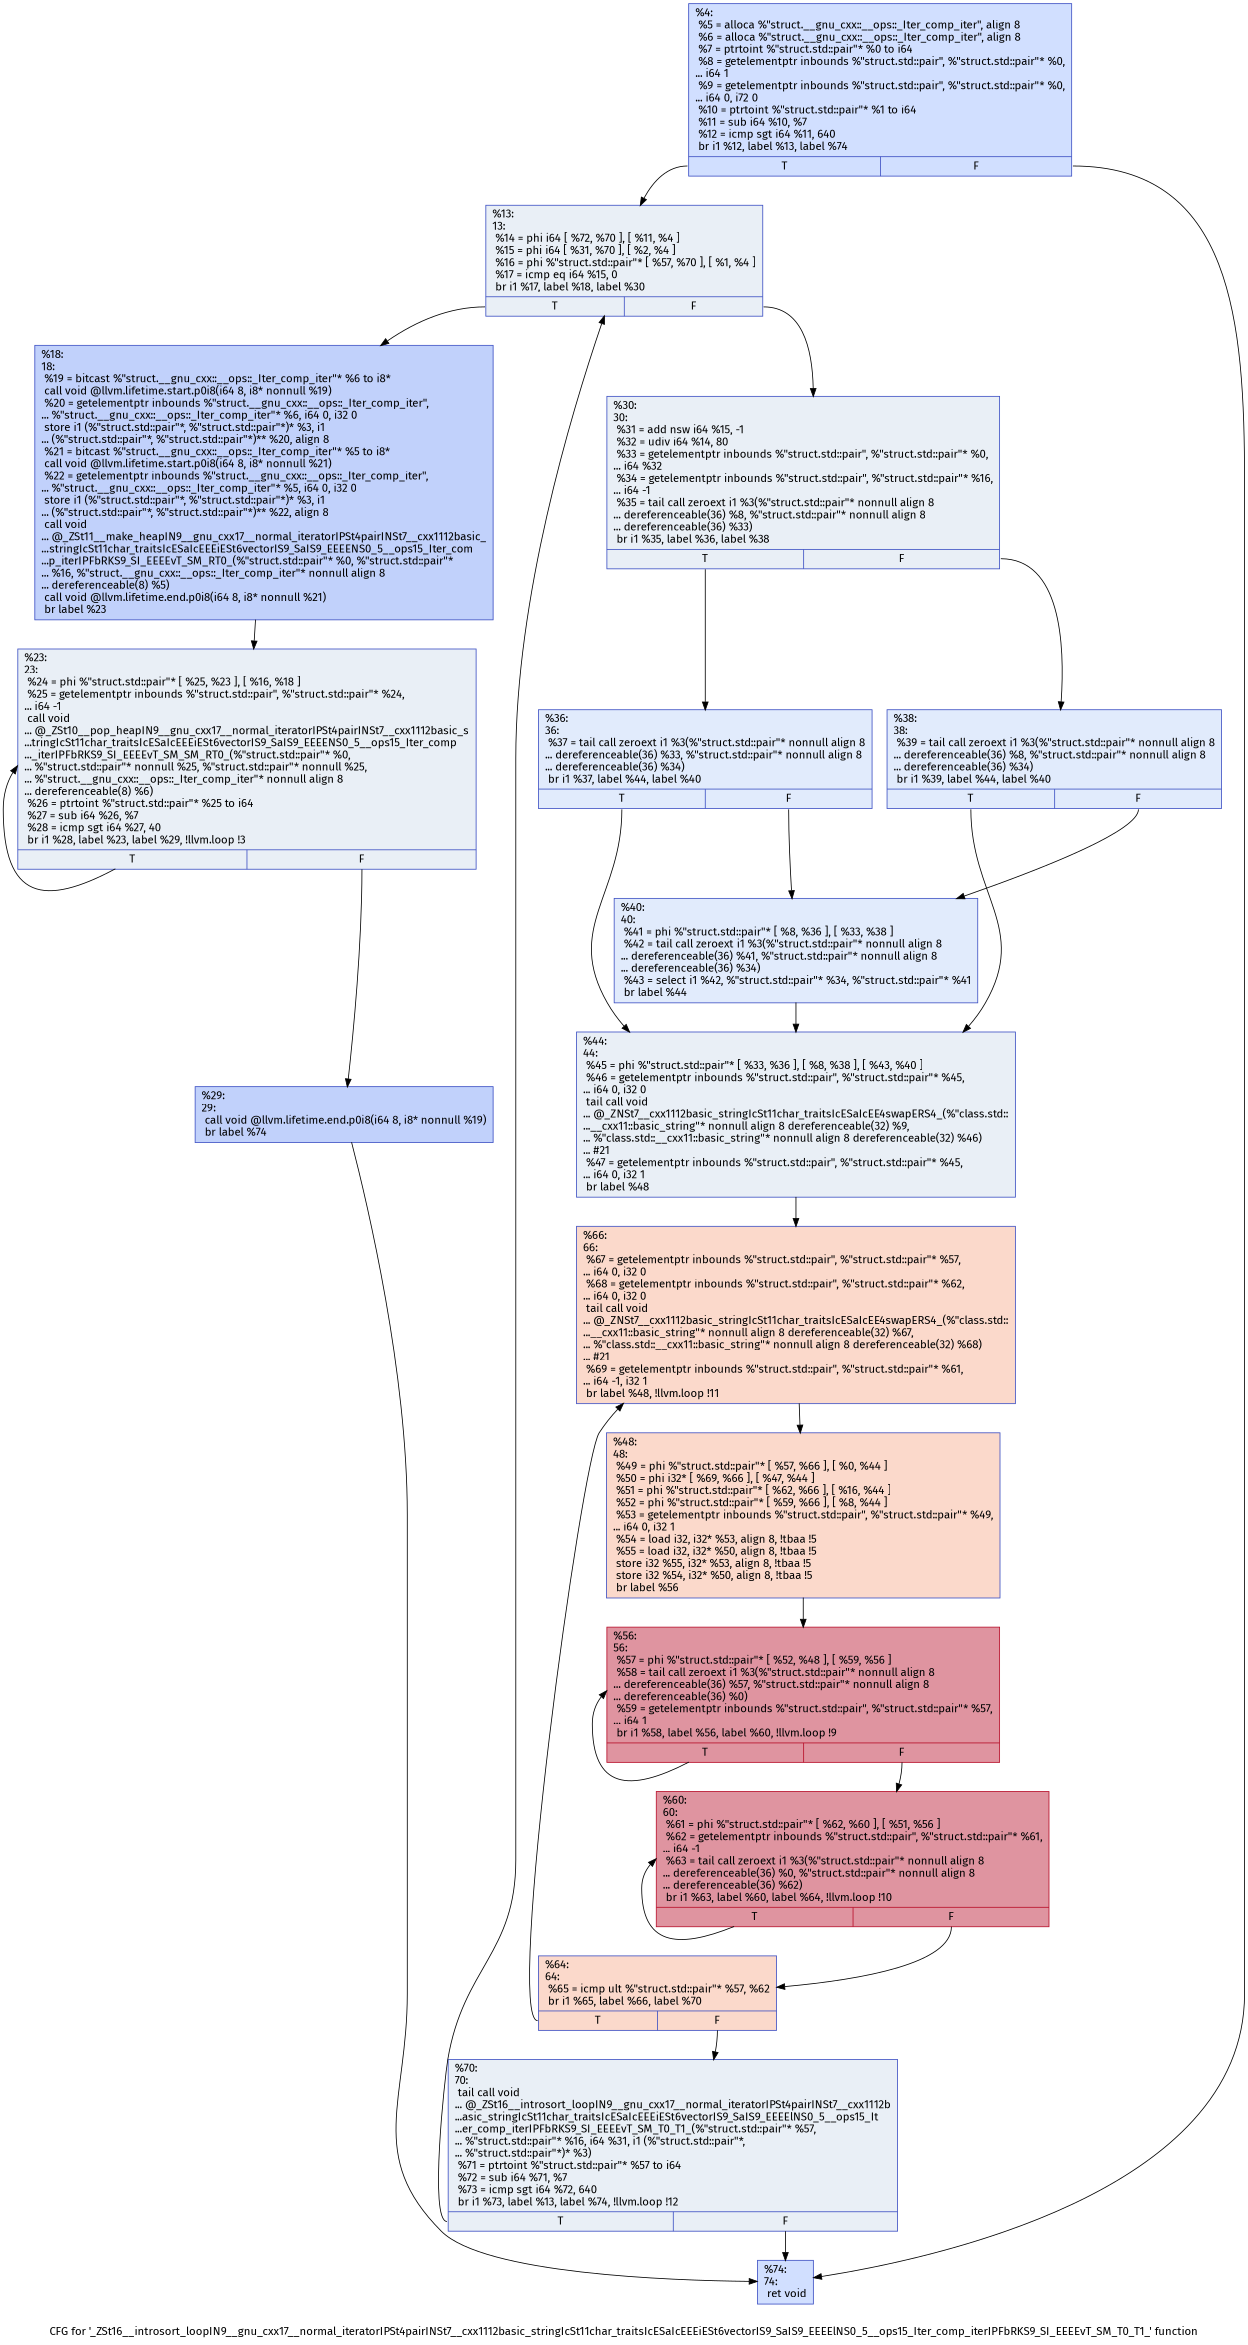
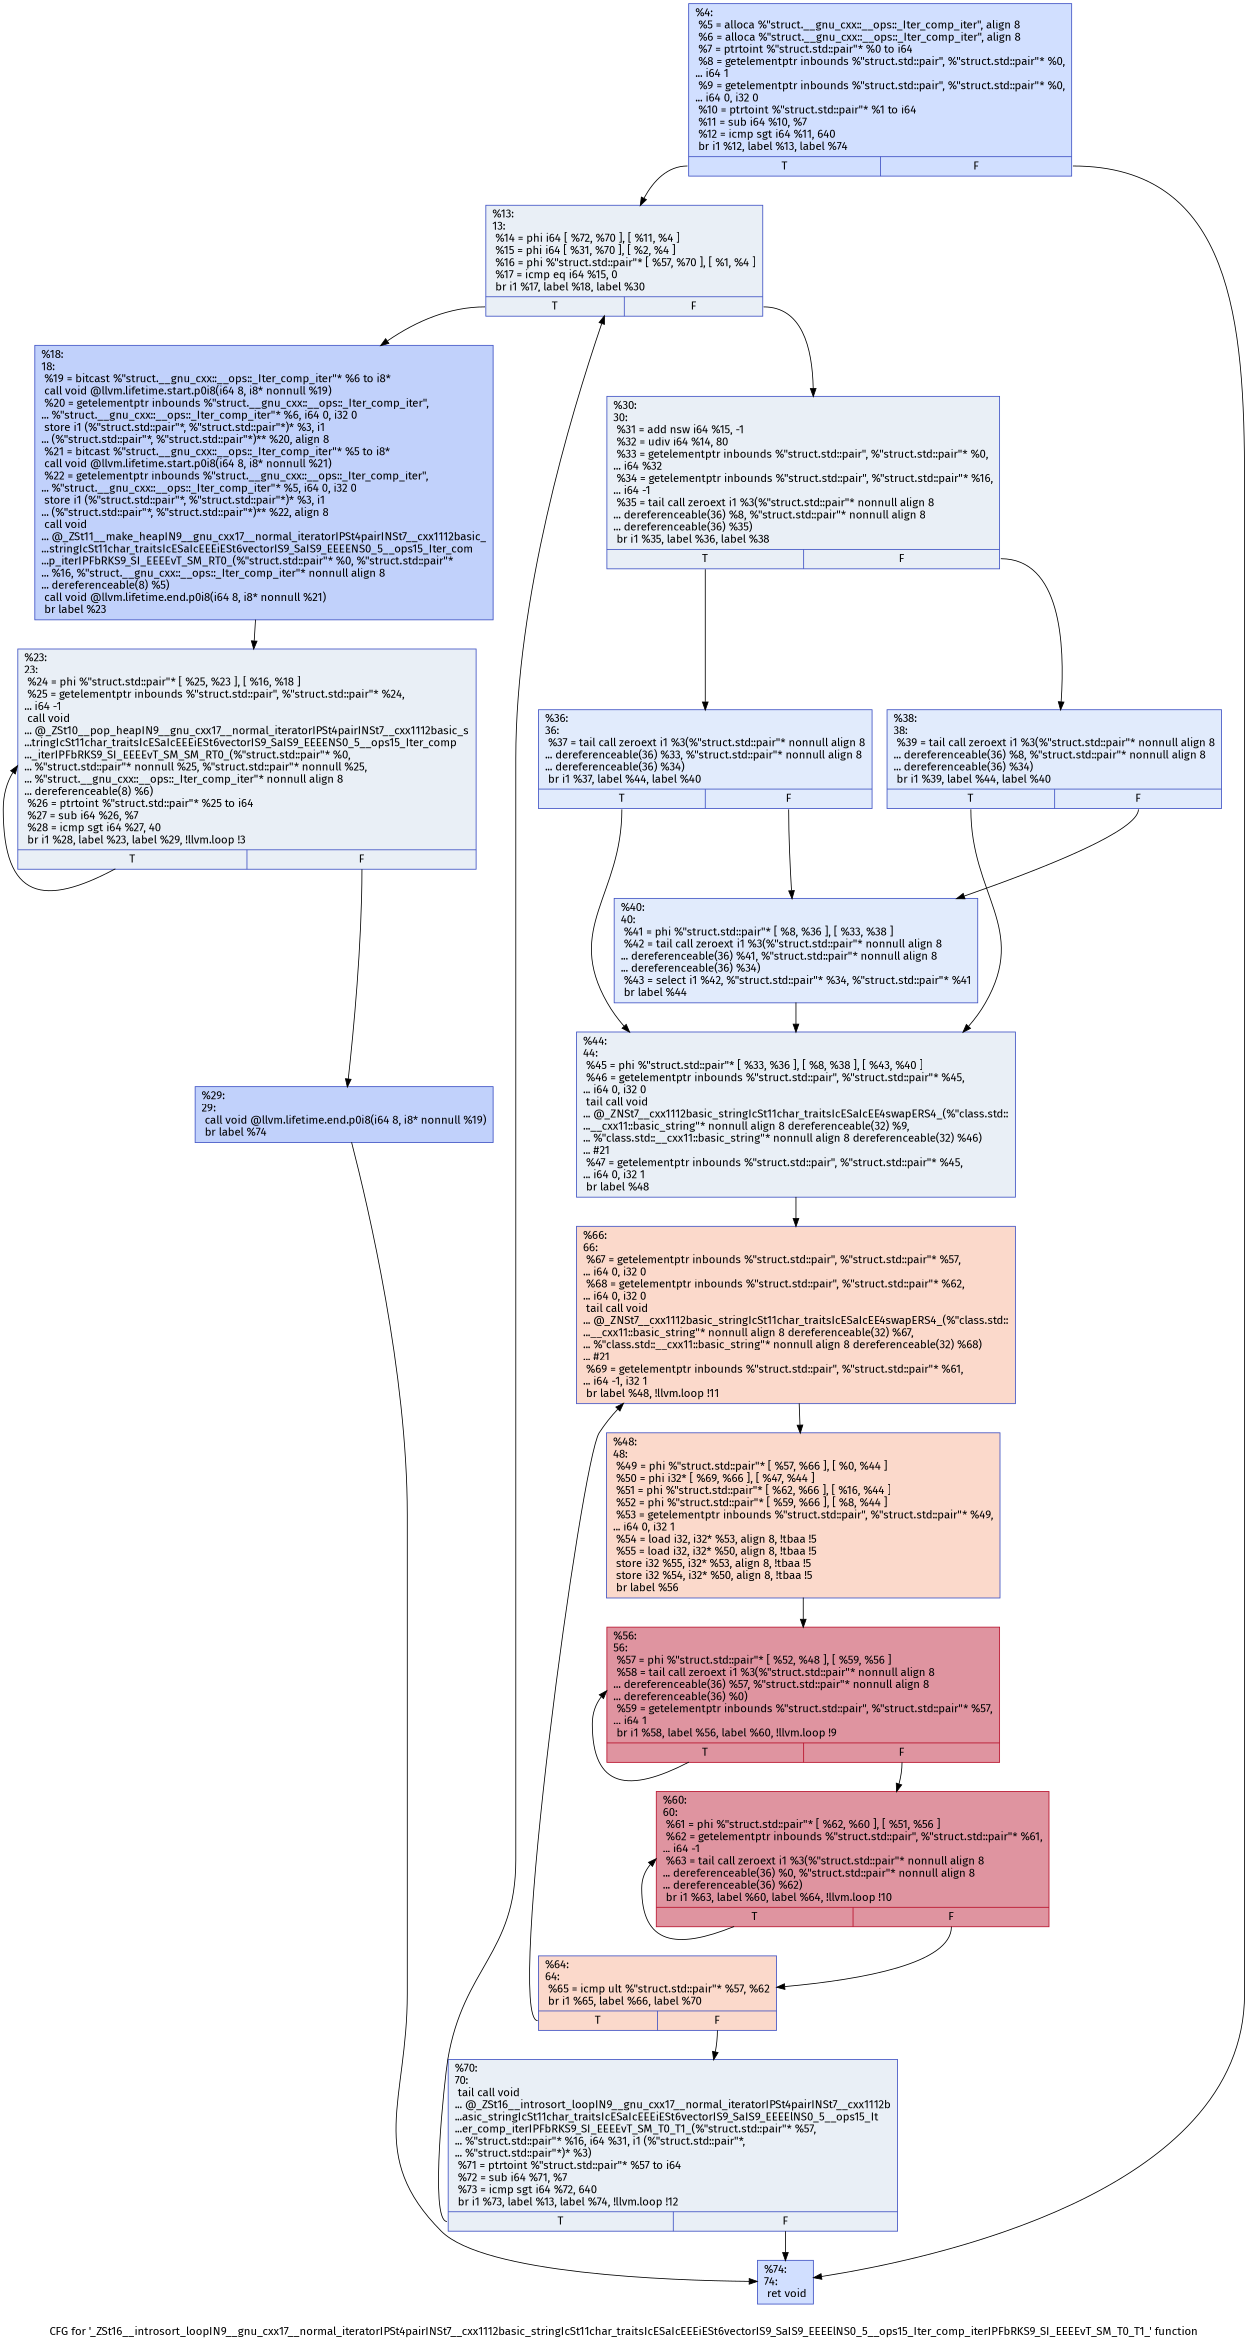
(727, 98) -> (727, 98)
(683, 527) -> (683, 527)
